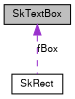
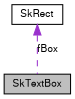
(37, 55) -> (37, 55)
